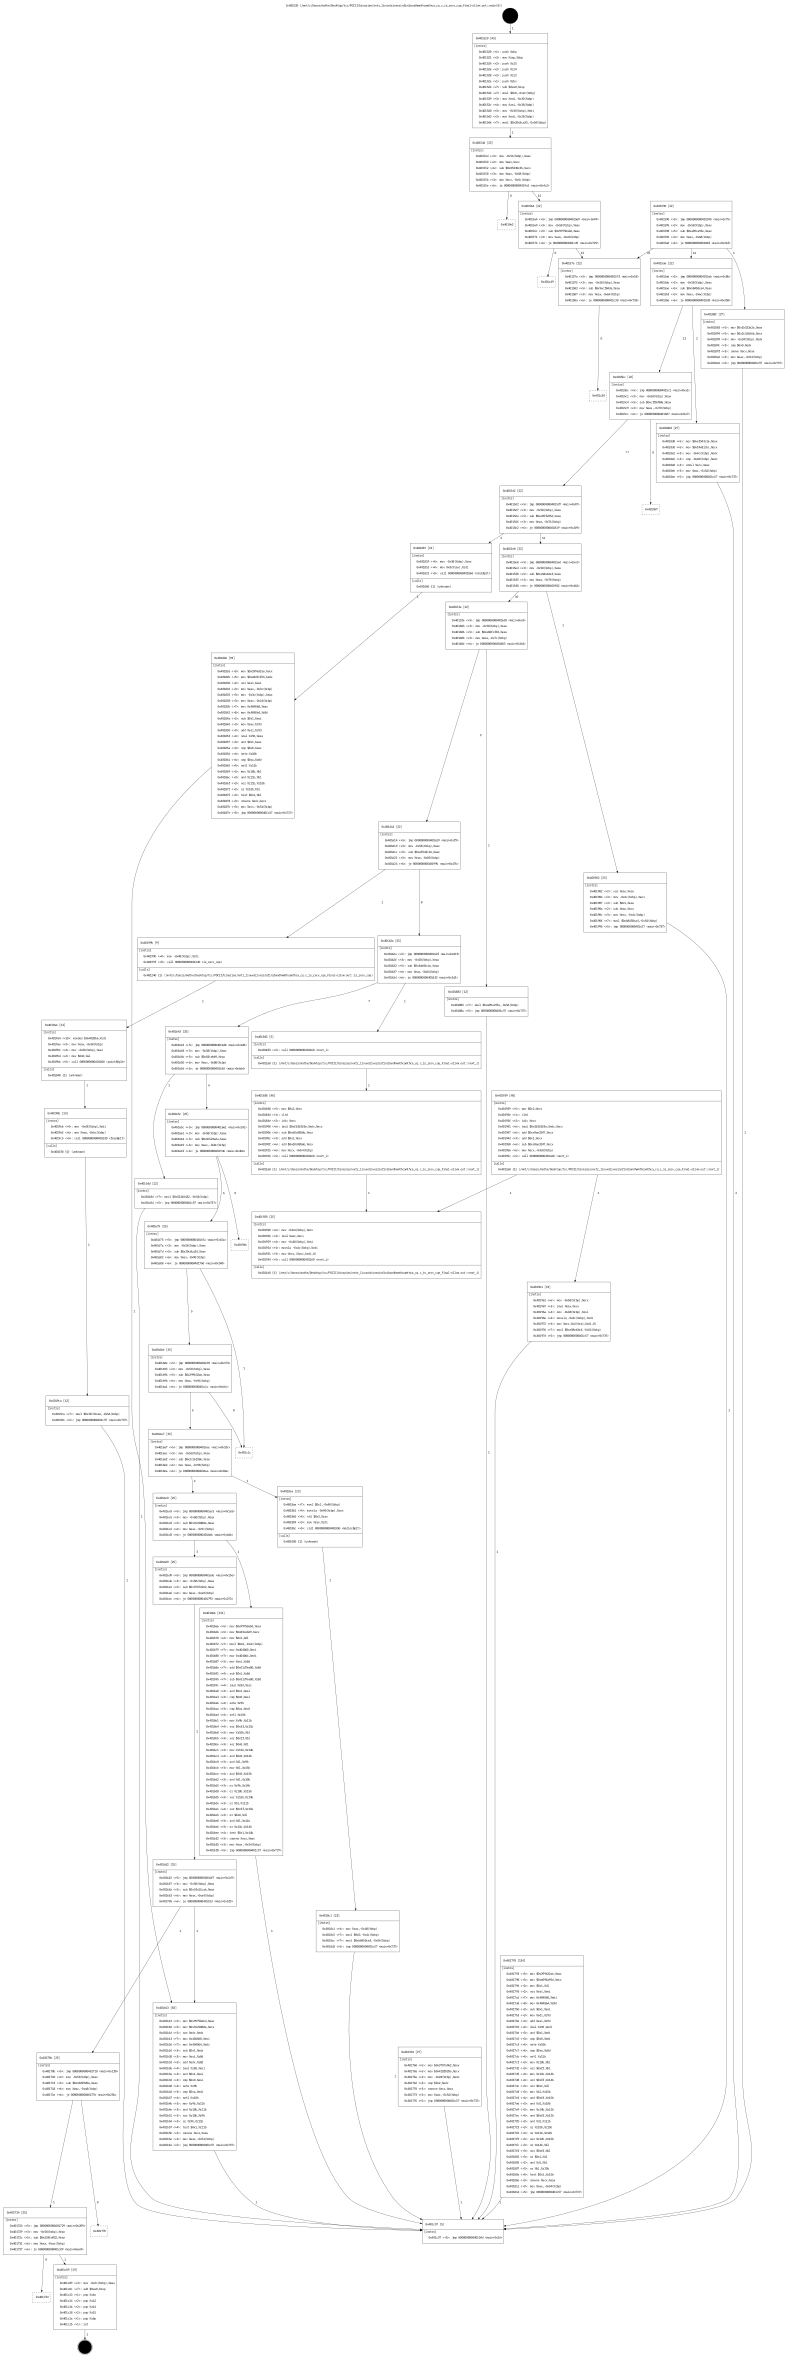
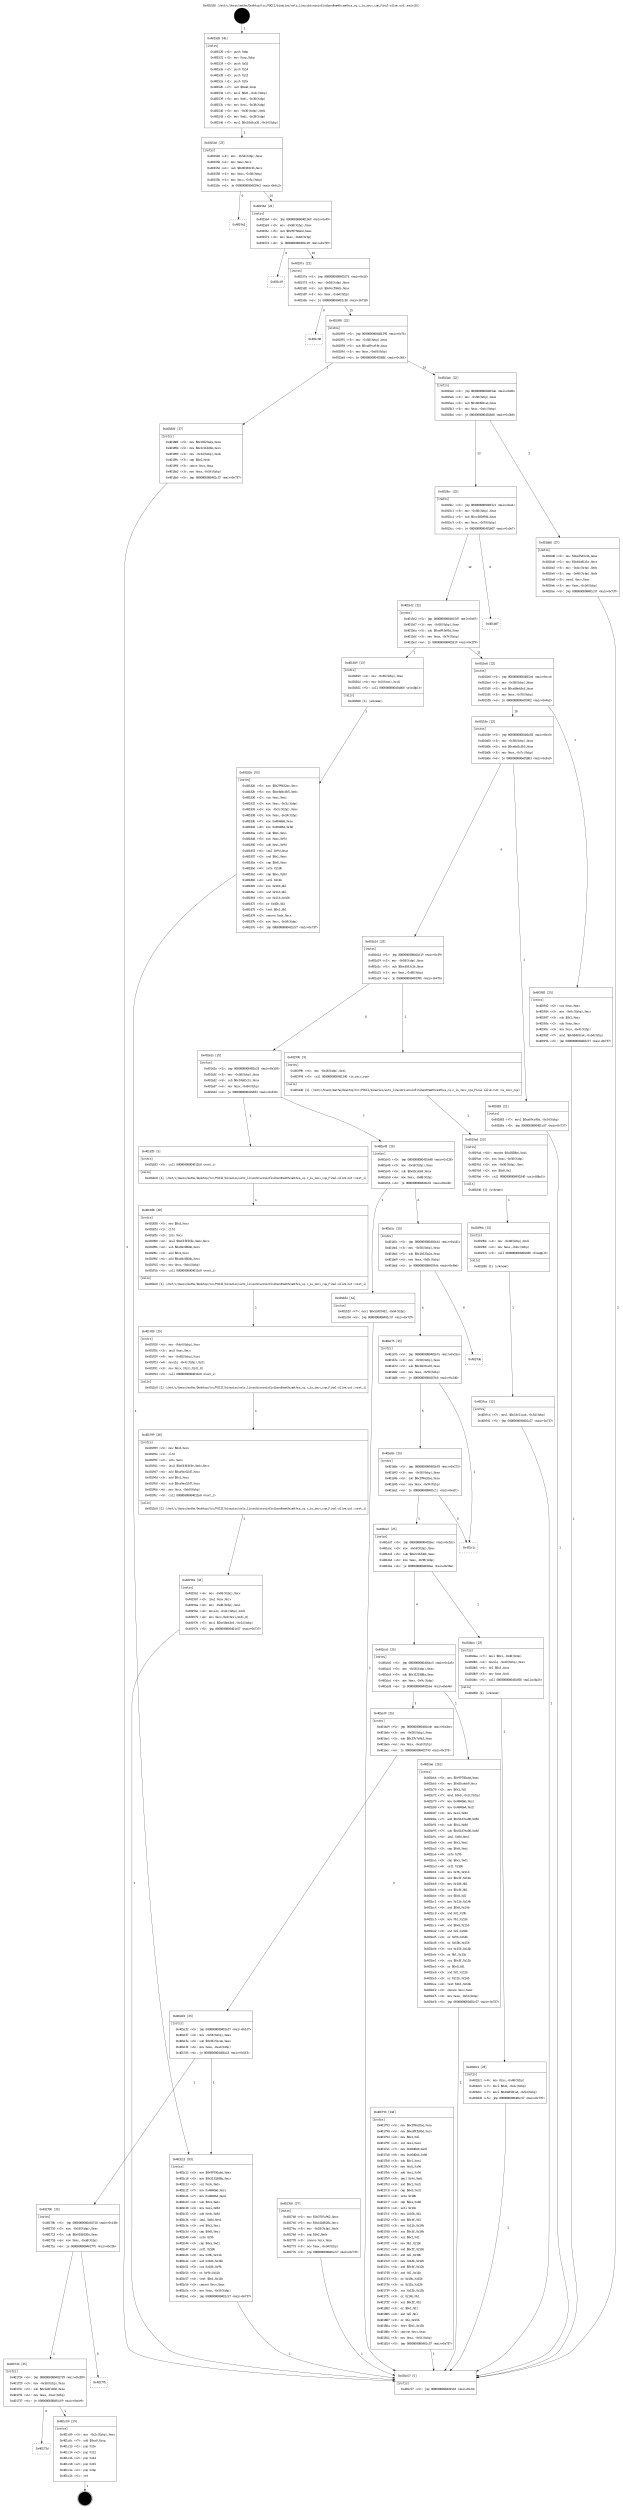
(646, 253) -> (347, 310)
(478, 1193) -> (253, 1410)
